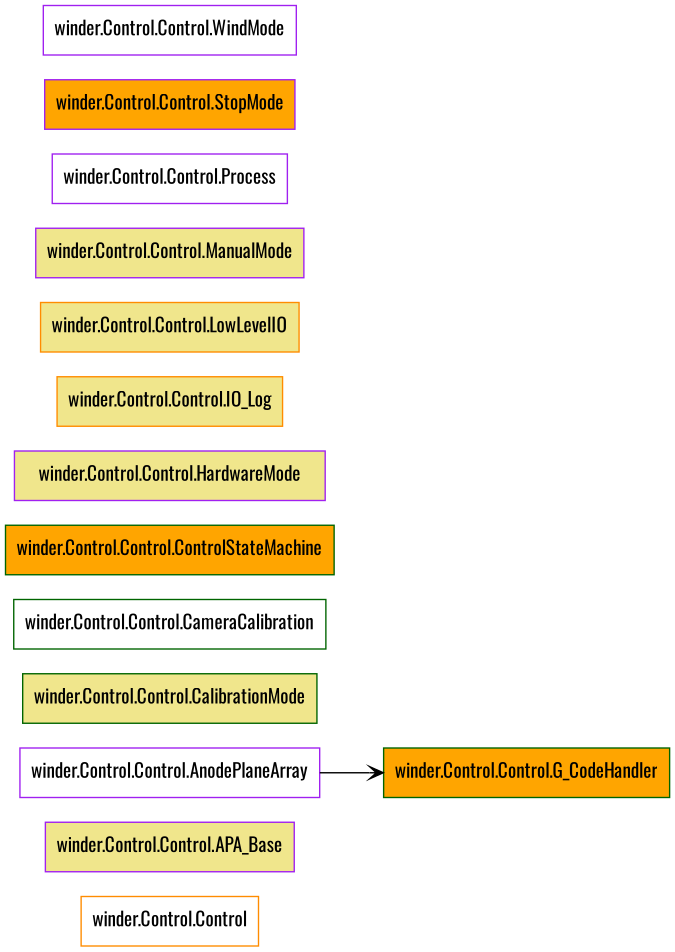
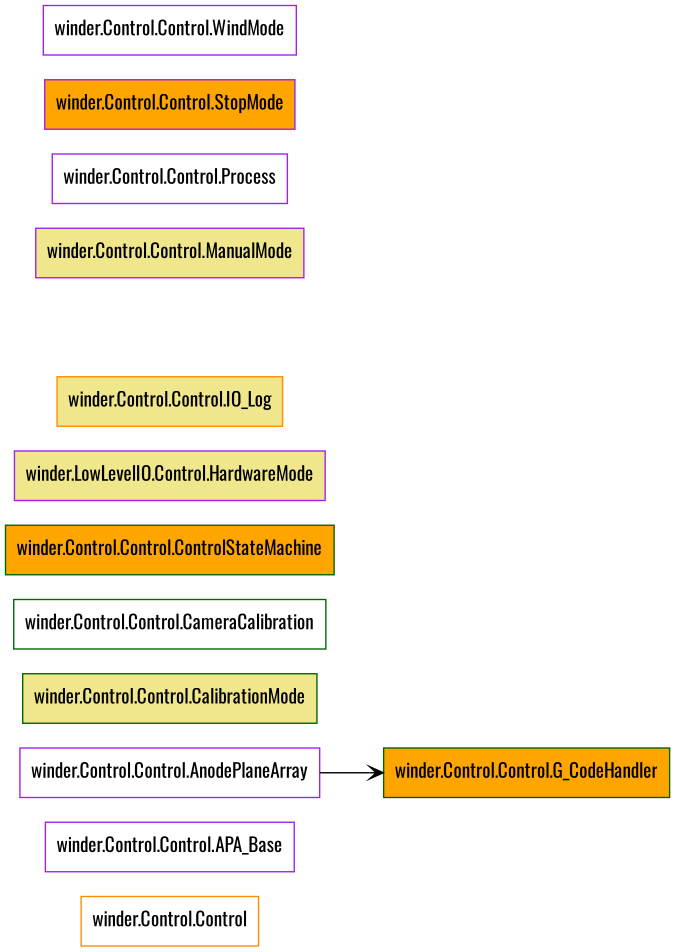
(170, 327) -> none
(170, 476) -> (170, 476)
(170, 847) -> (170, 847)
